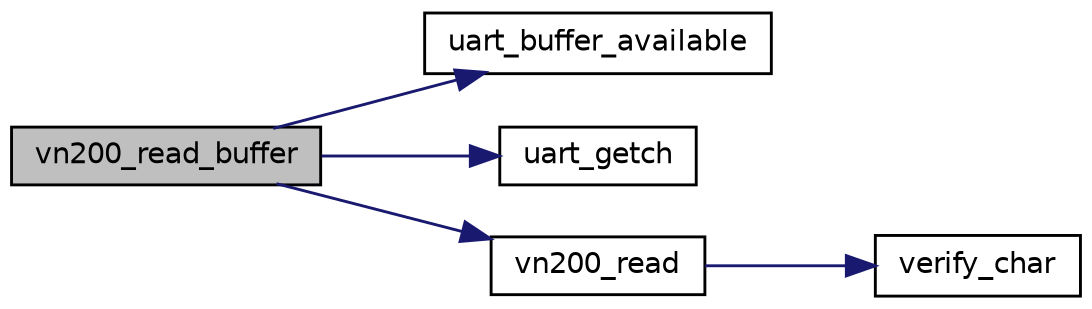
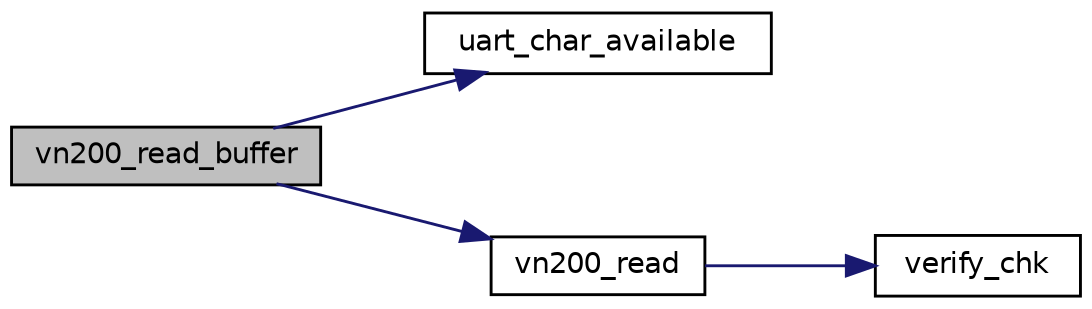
(598, 43) -> (598, 43)
(598, 156) -> none
(978, 266) -> (978, 266)
